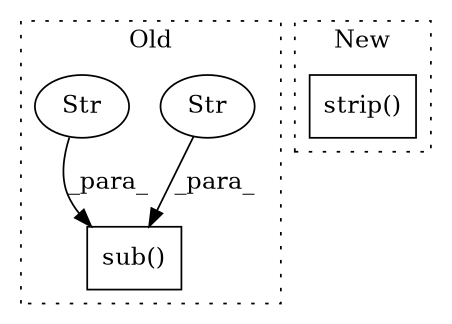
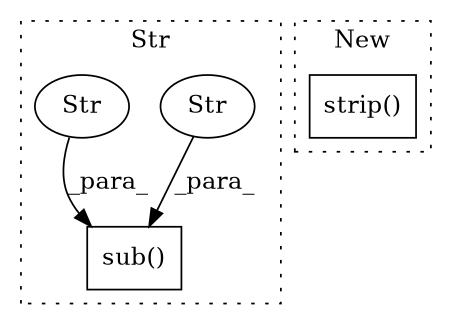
(151, 41) -> (151, 41)
